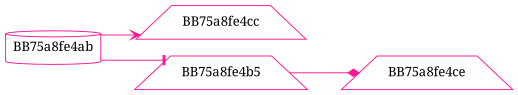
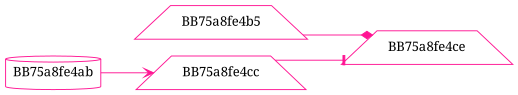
(131, 60) -> none
none -> (308, 60)
